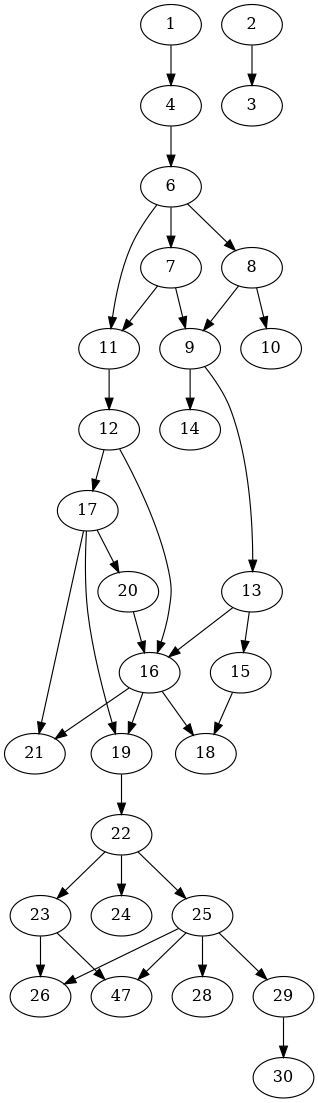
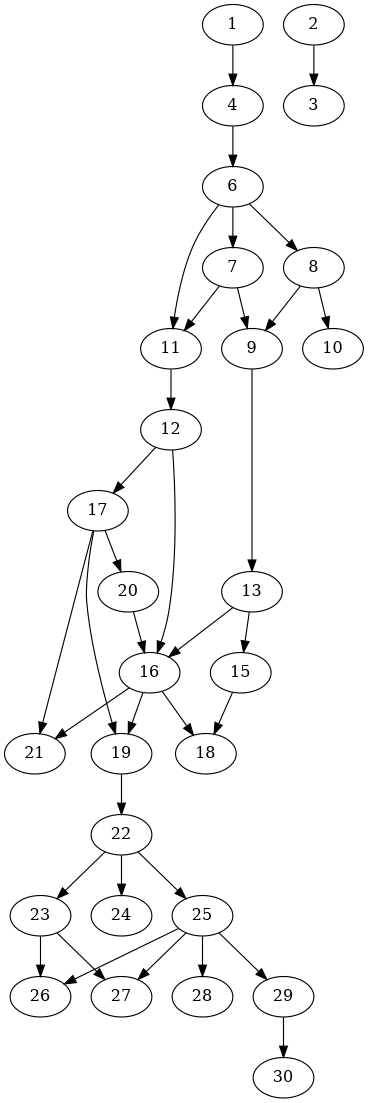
(190, 430) -> none
(122, 997) -> (122, 997)
